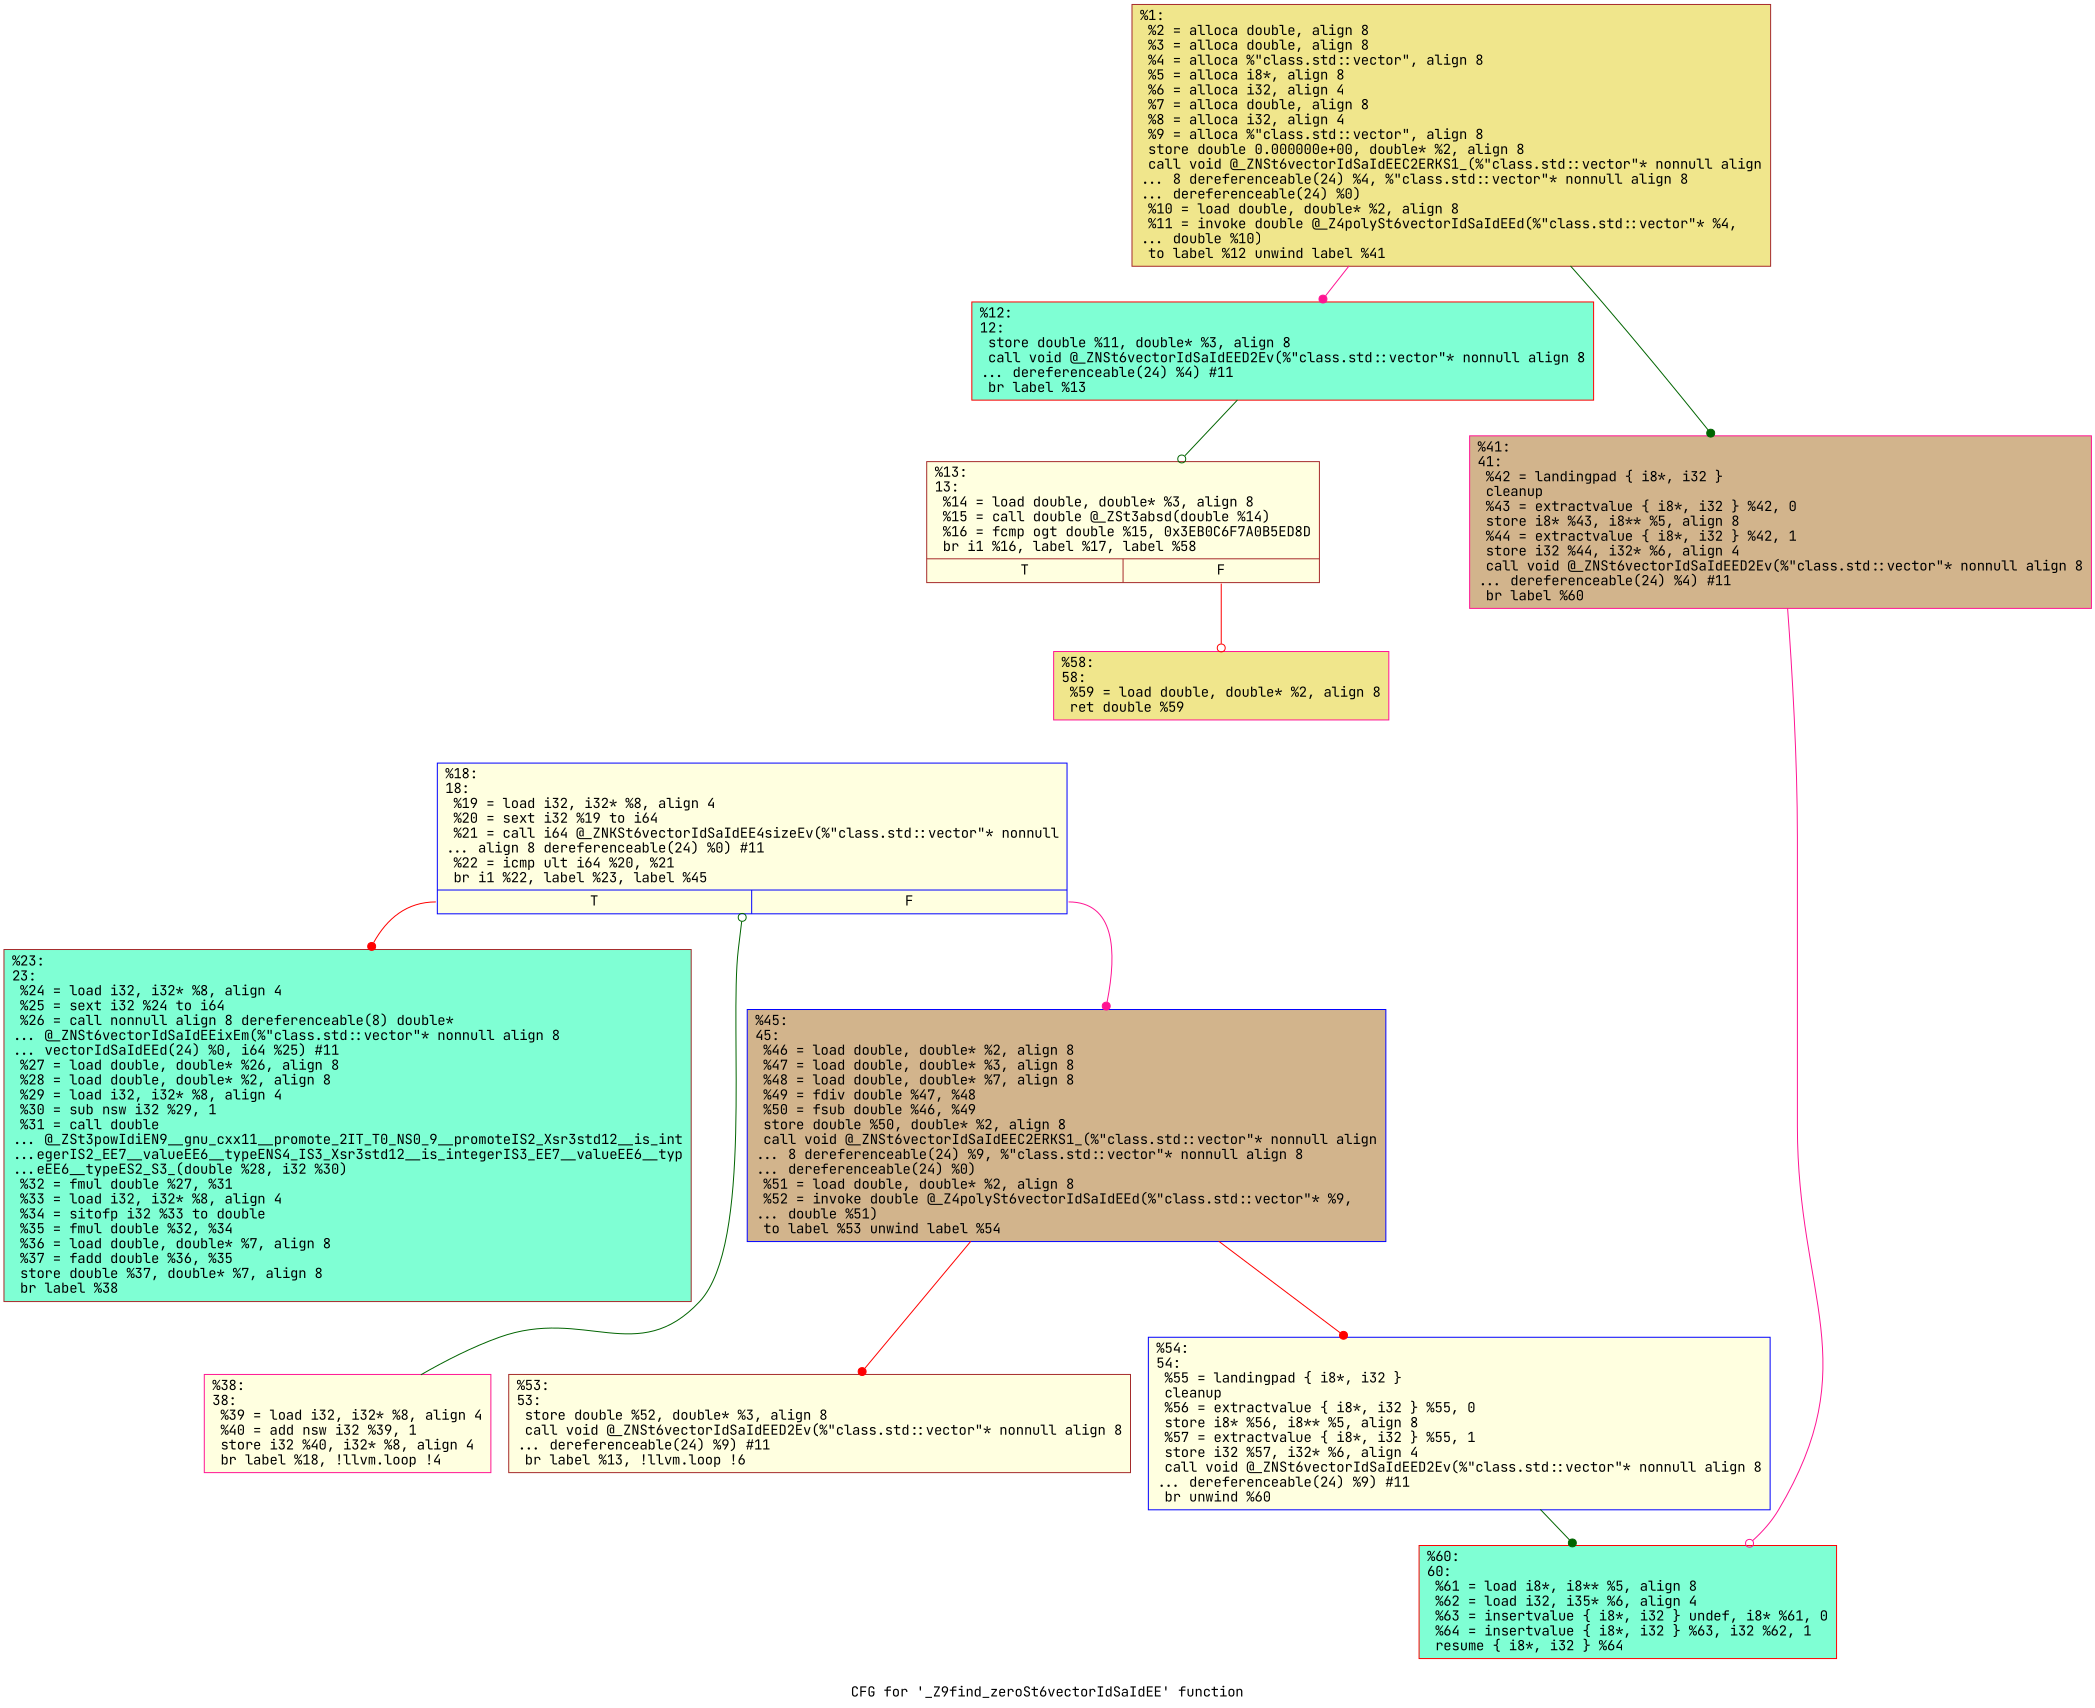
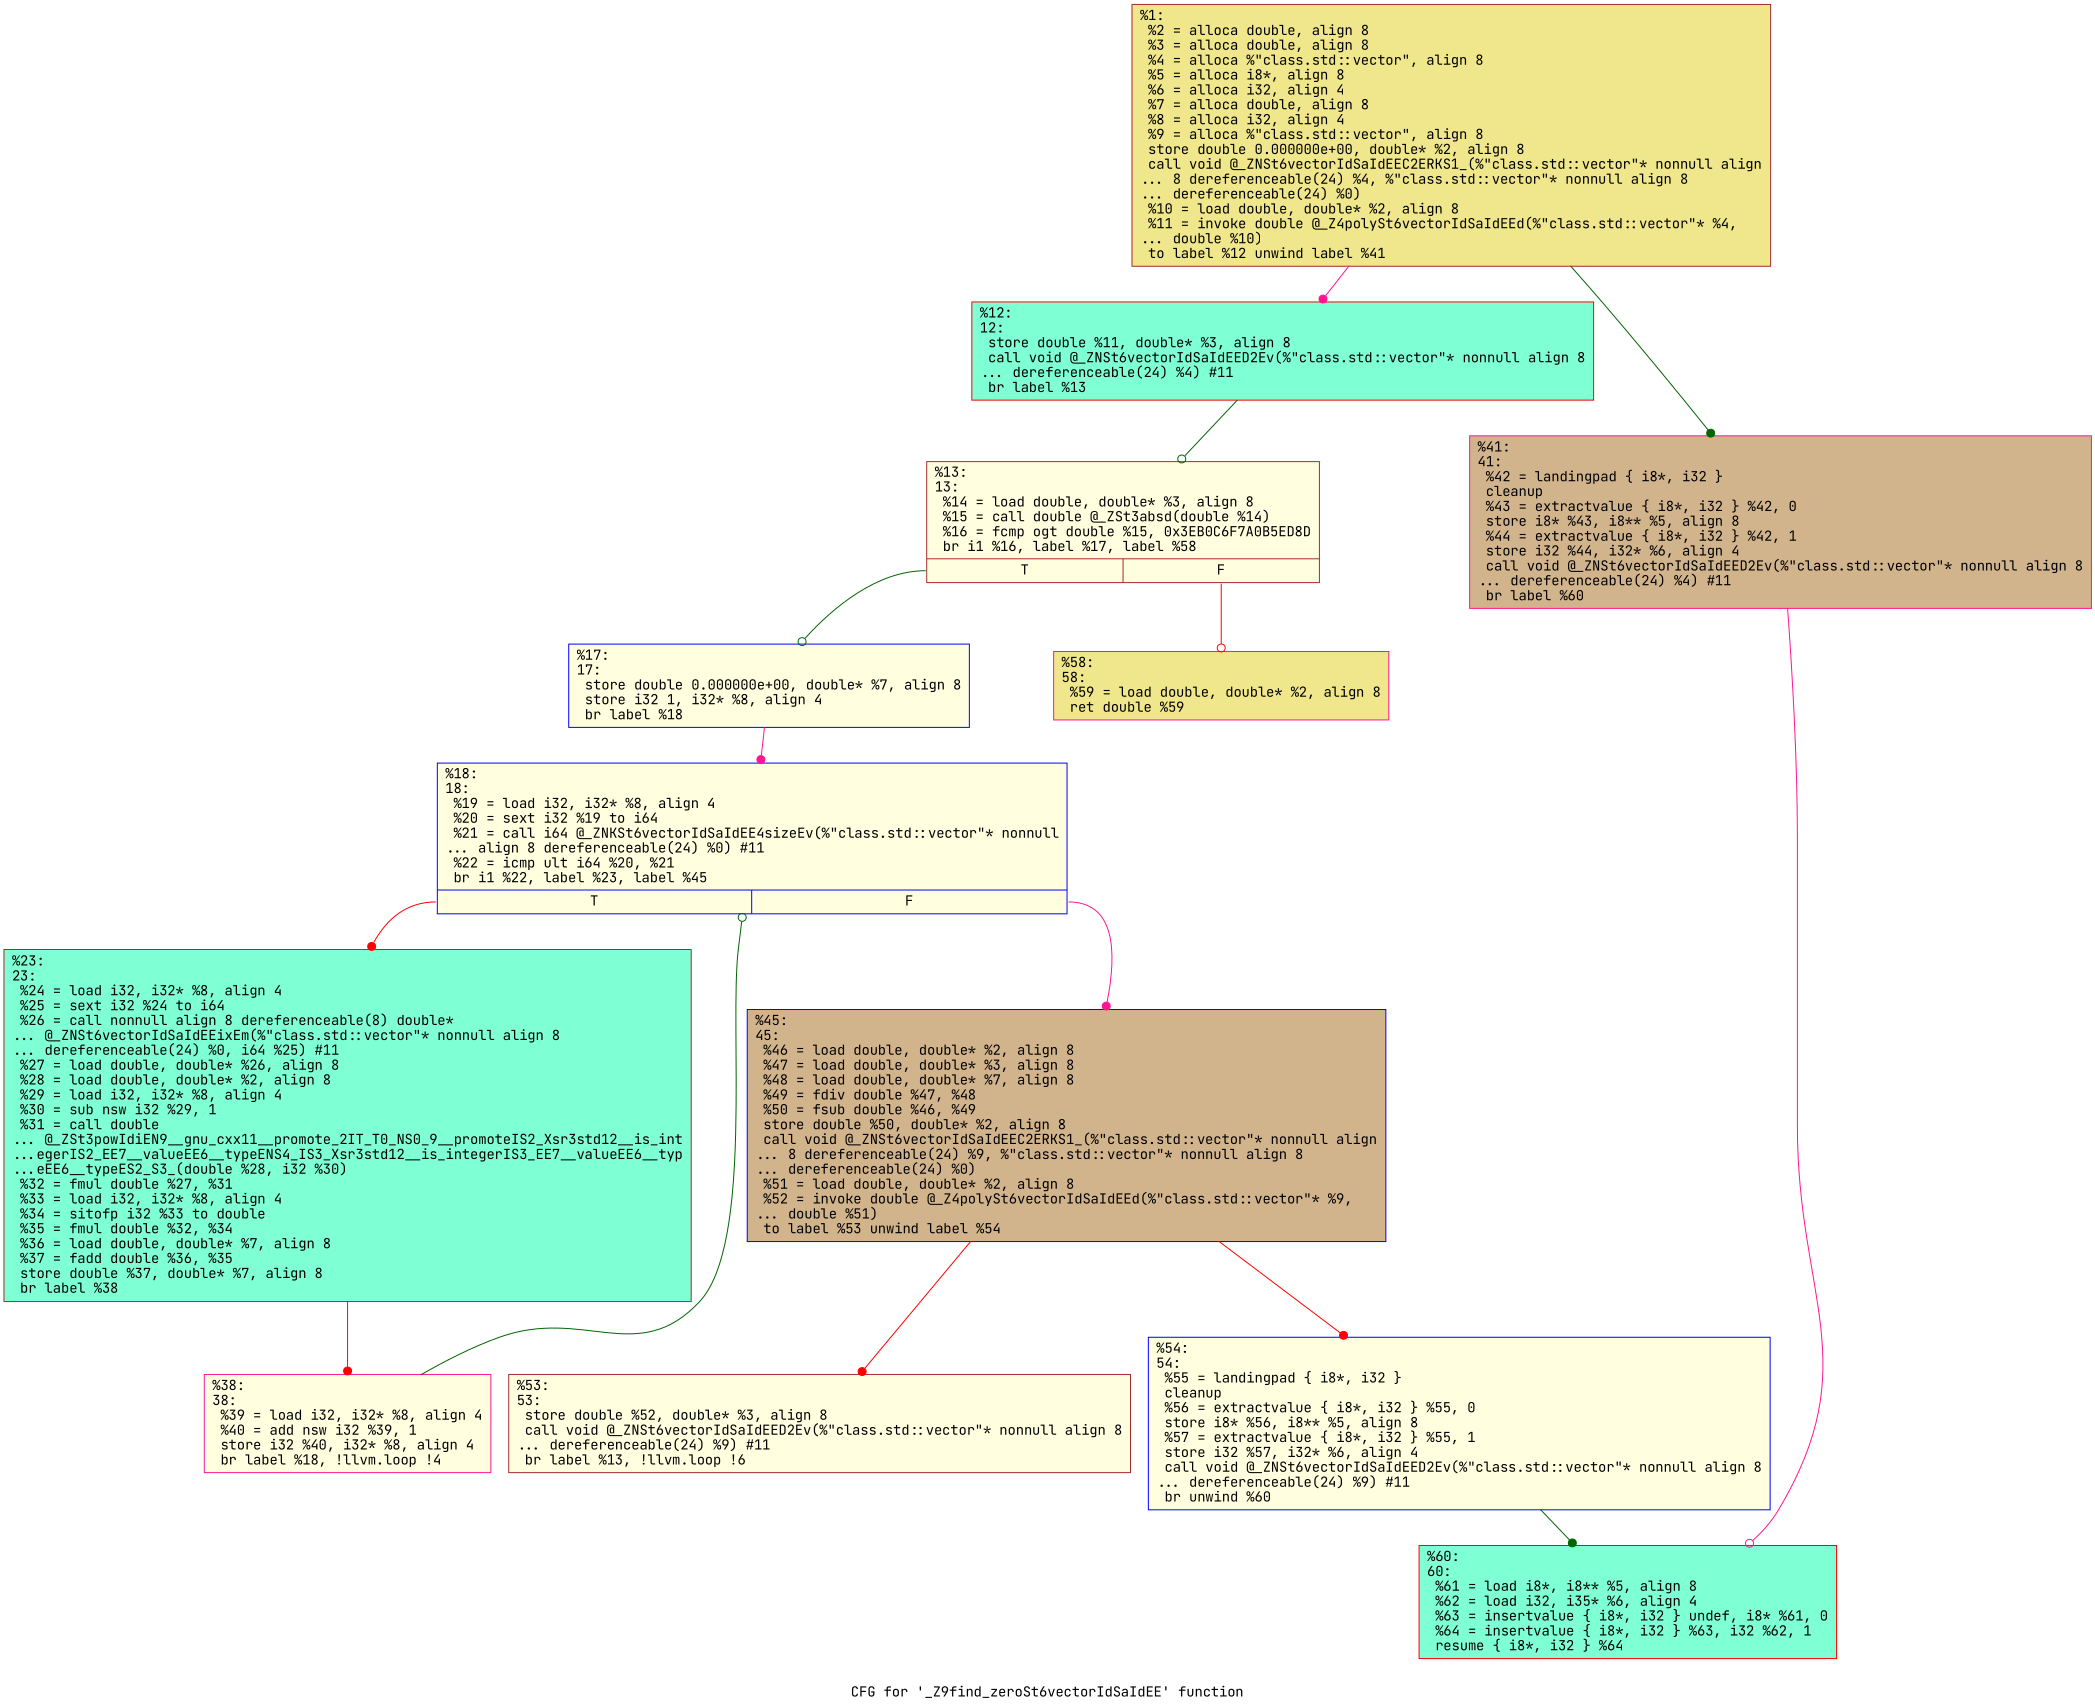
none -> (769, 686)
(176, 1051) -> (176, 1051)
none -> (348, 1334)
